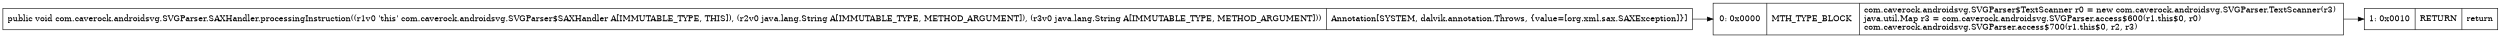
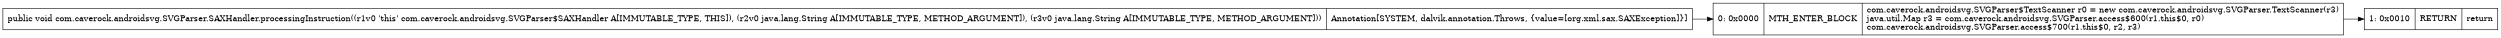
(1812, 19) -> (1813, 19)
